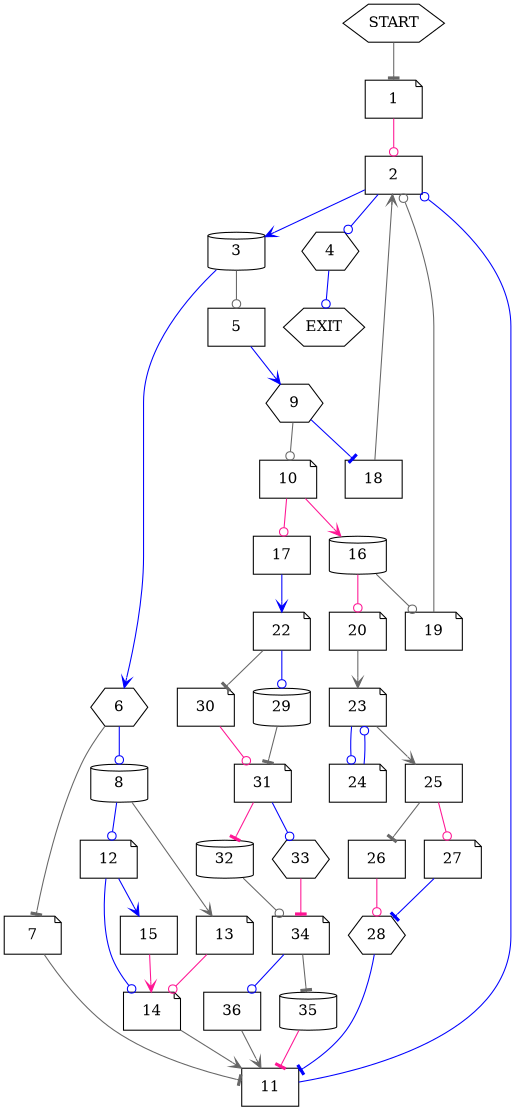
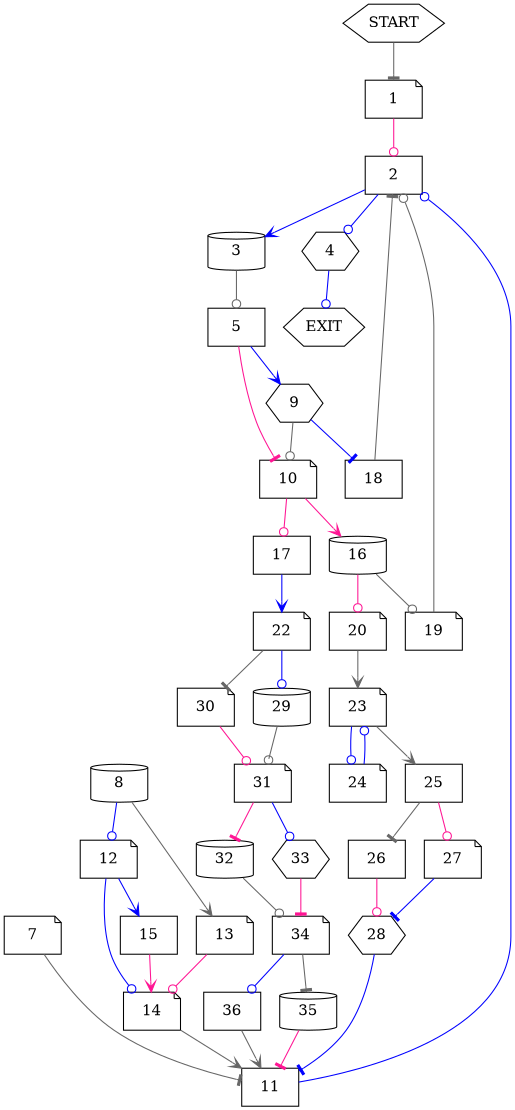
(384, 330) -> (384, 330)
none -> (250, 403)
(119, 707) -> none
(273, 743) -> (273, 743)
